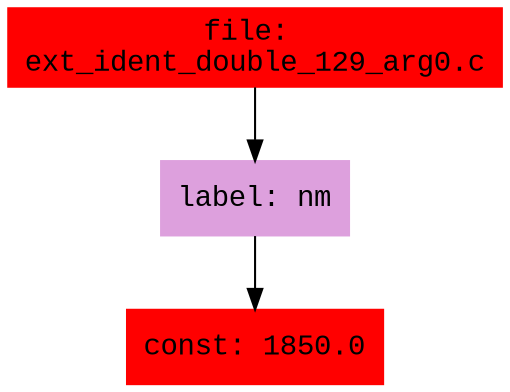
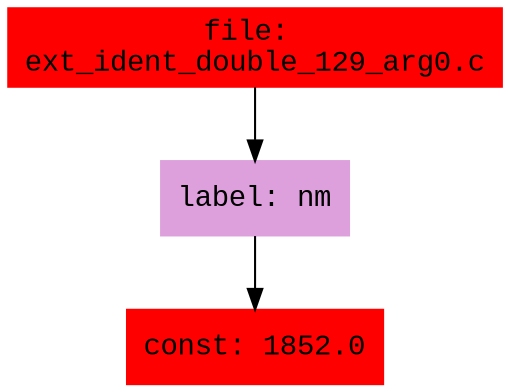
(255, 347) -> (255, 347)
